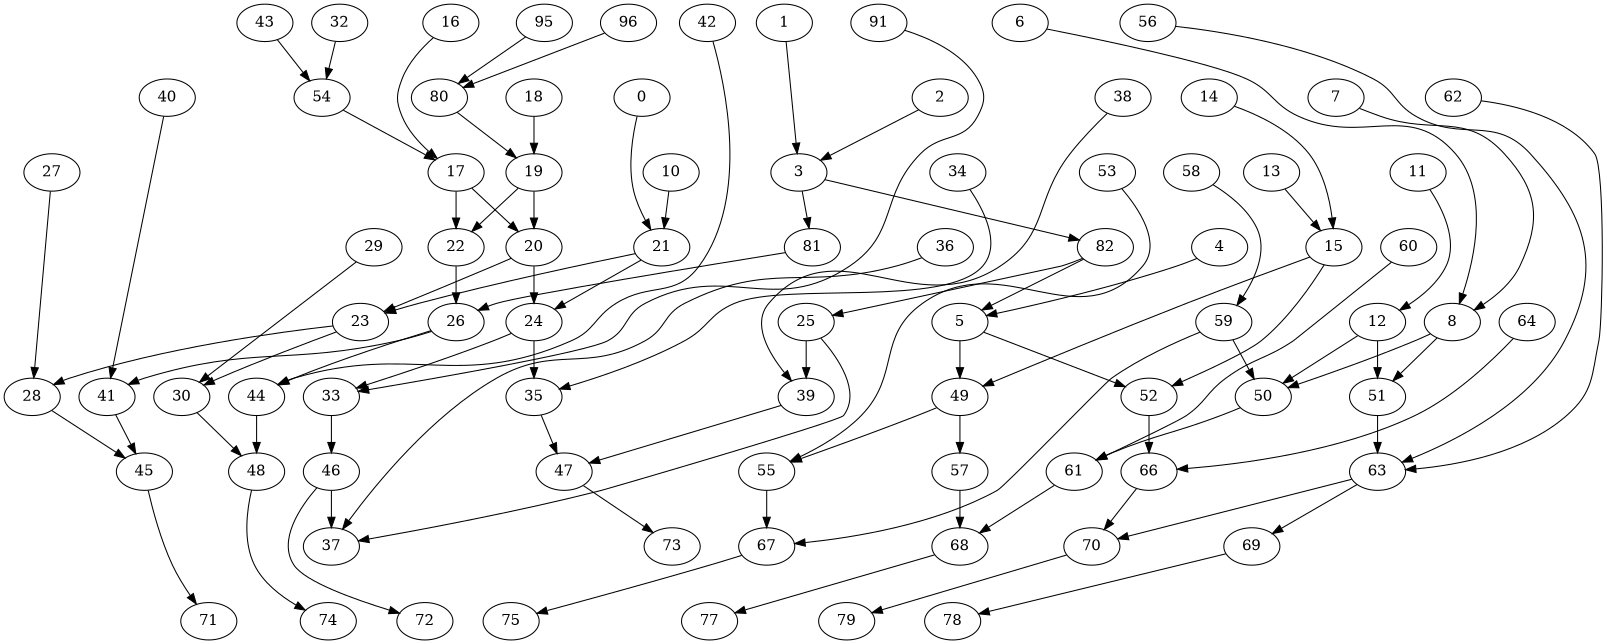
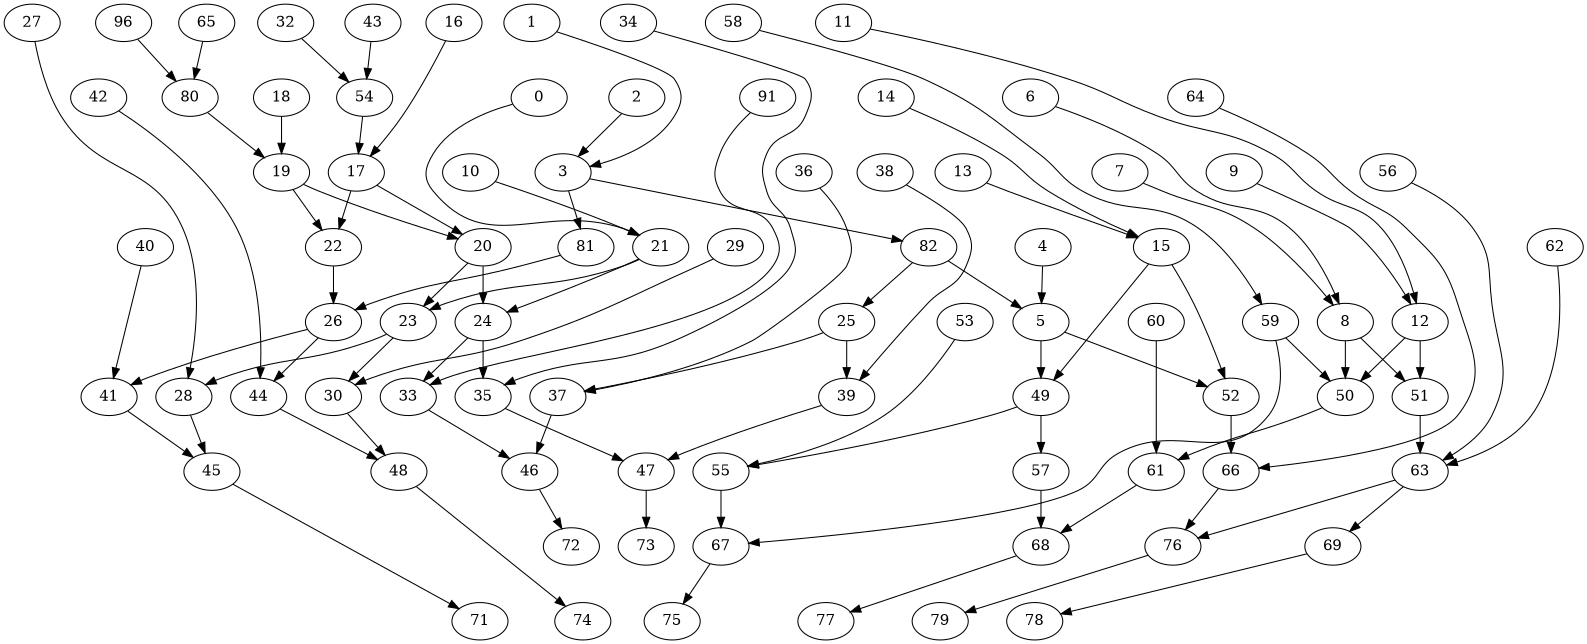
(544, 23) -> (207, 23)
none -> (1234, 172)
(331, 504) -> (544, 433)
(1092, 546) -> (1173, 546)
